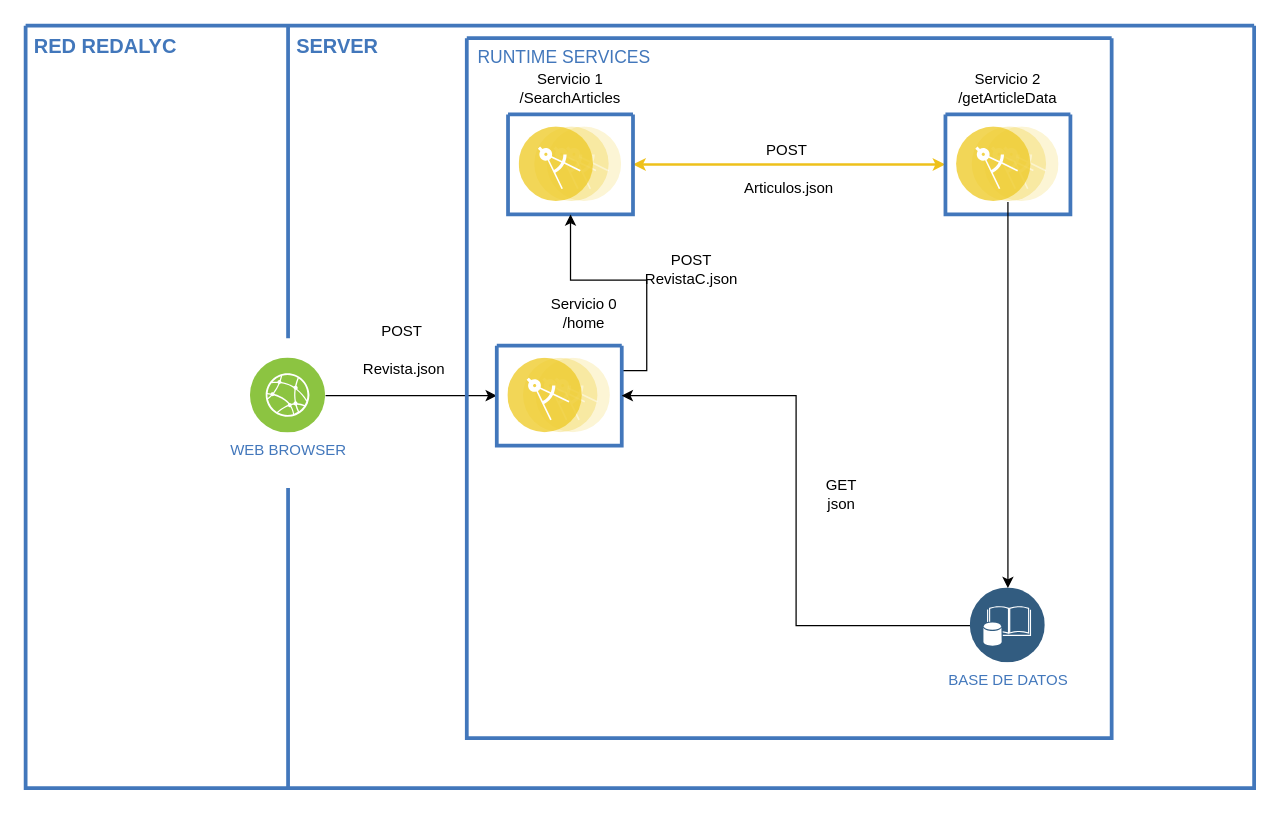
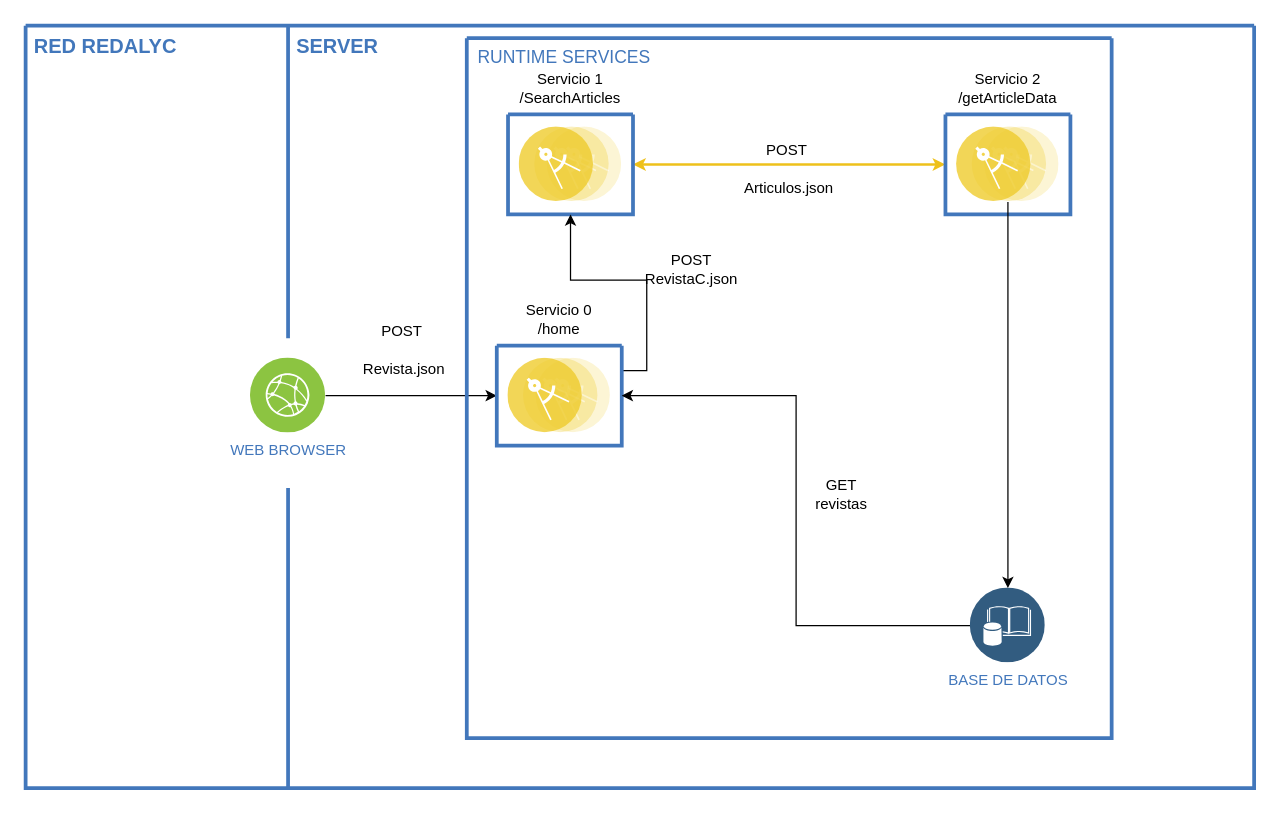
(584, 313) -> (559, 319)
(842, 494) -> (842, 494)
